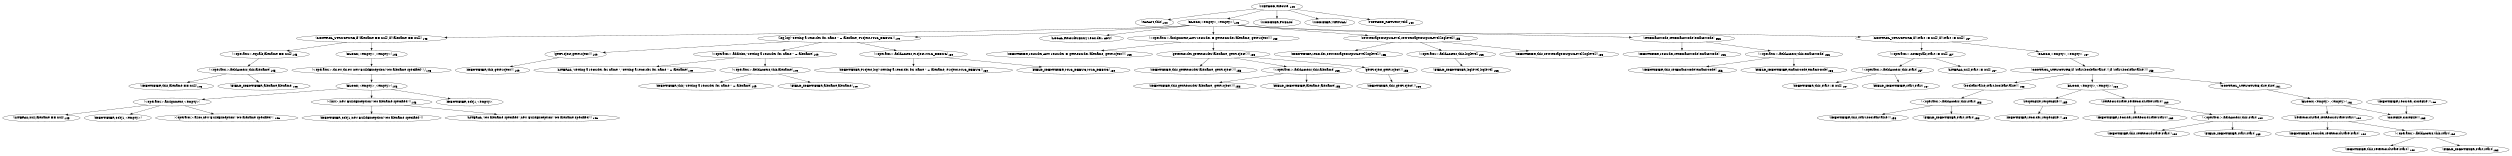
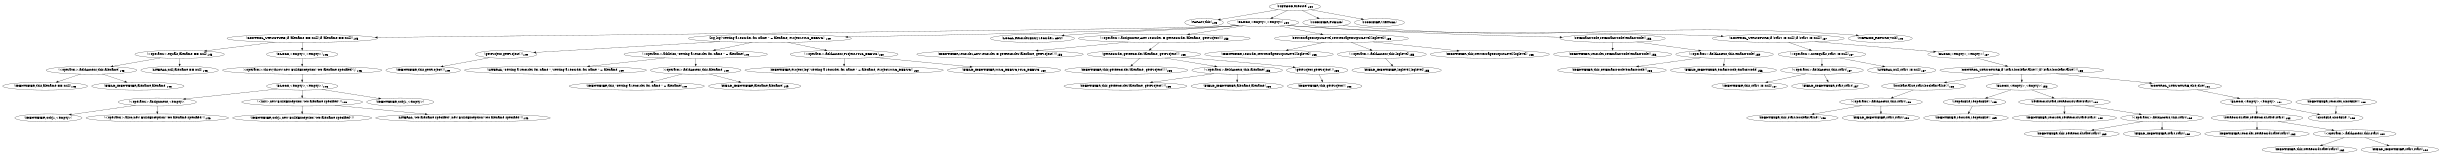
(1332, 14) -> (1612, 32)
(1718, 38) -> (1649, 38)
(1827, 54) -> (1758, 54)
(108, 110) -> (180, 61)
